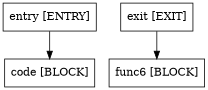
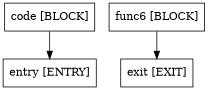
(50, 41) -> (50, 41)
(157, 41) -> (157, 41)
